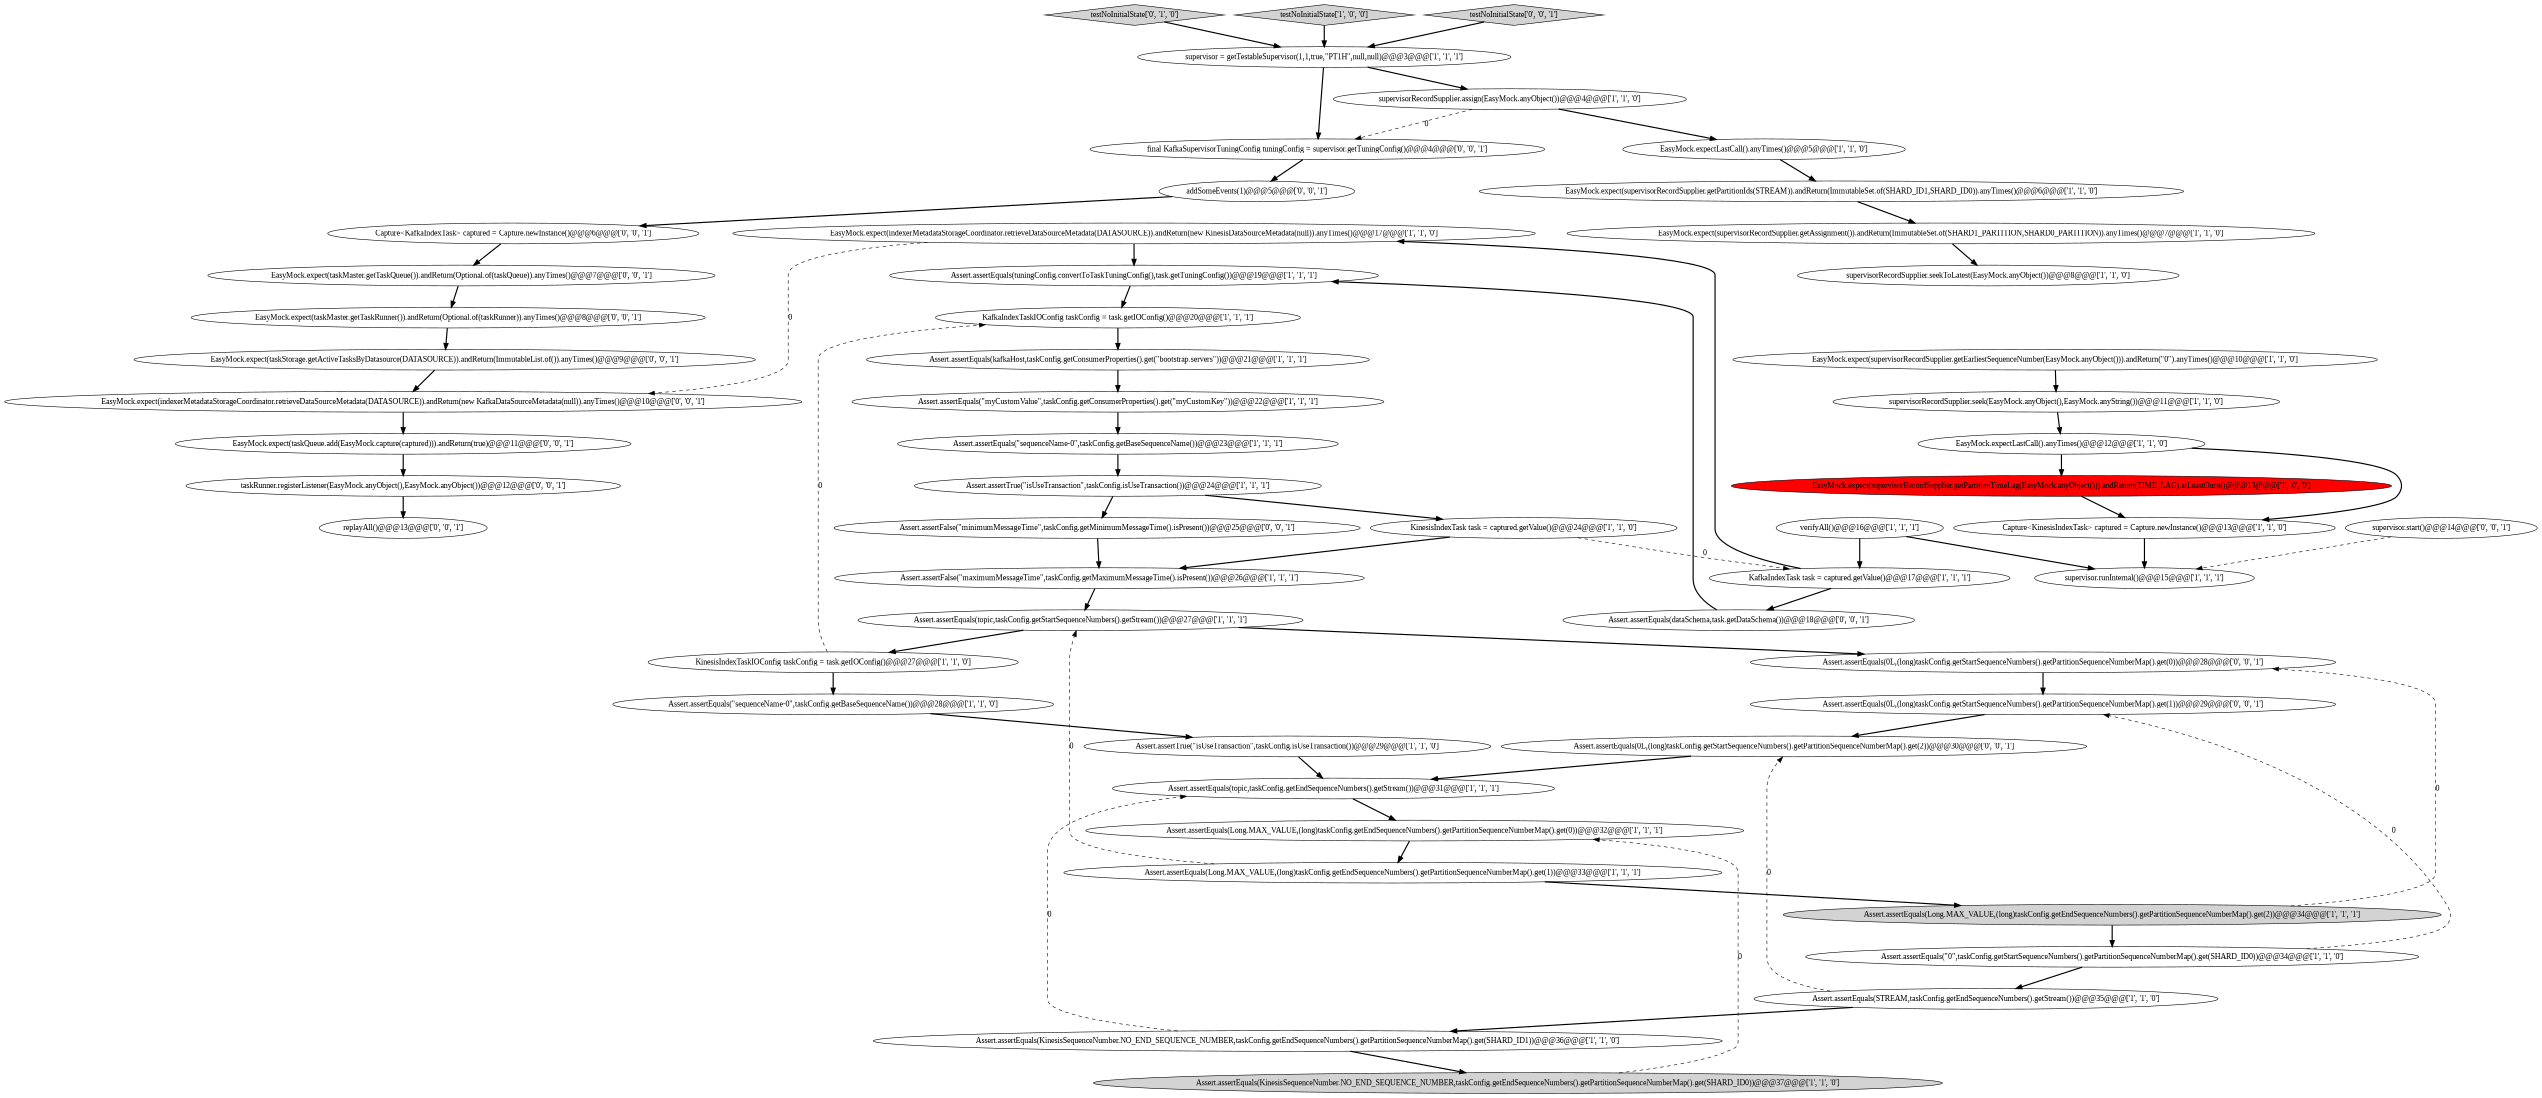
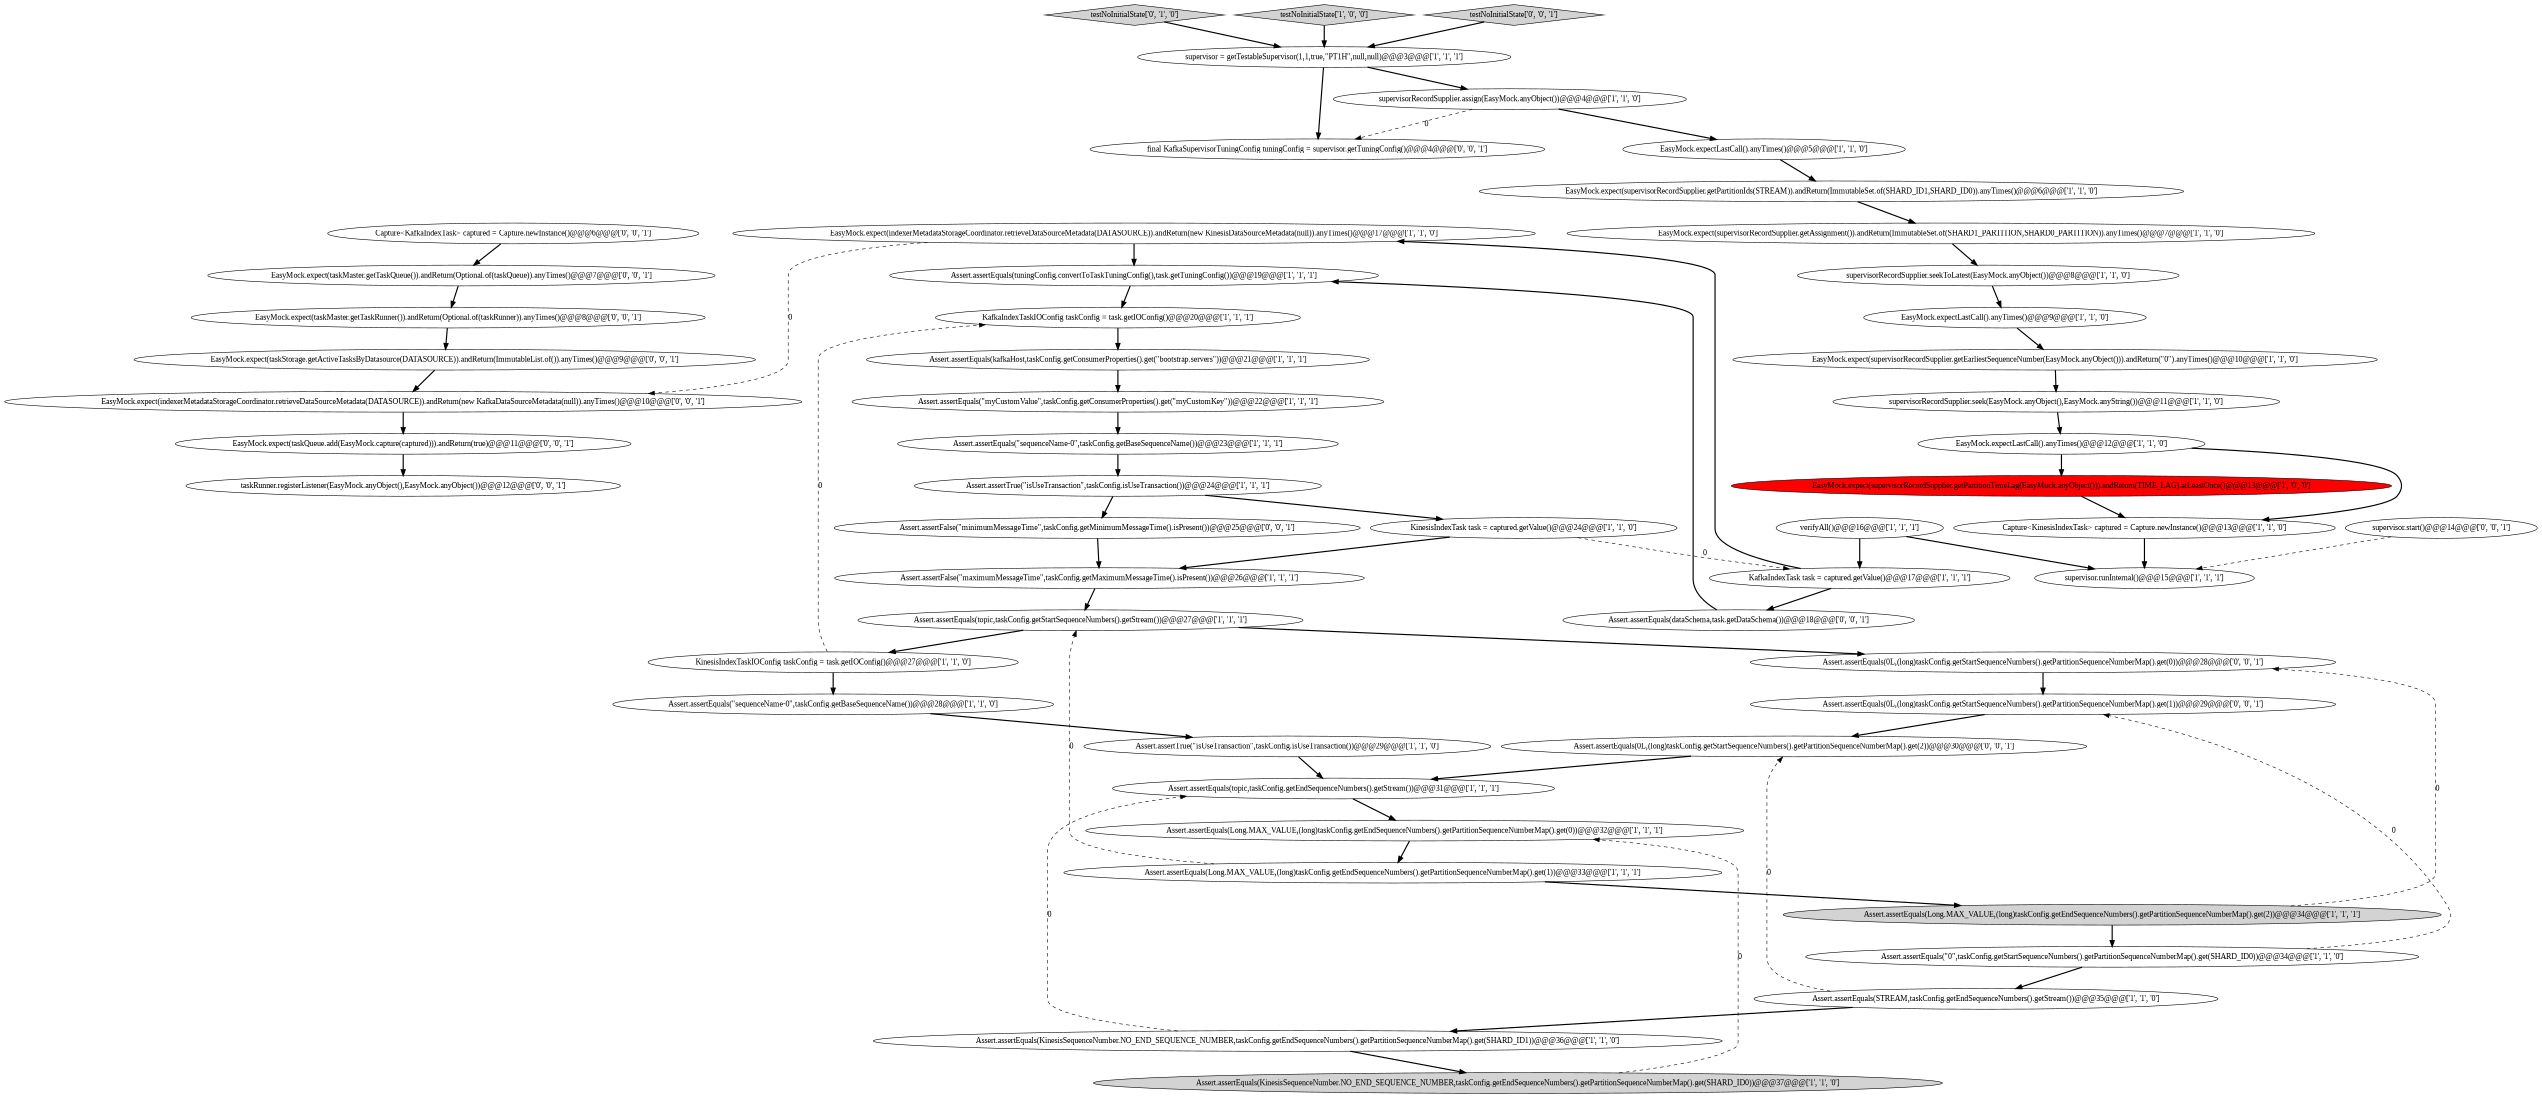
(1257, 191) -> none
none -> (2005, 318)
(403, 528) -> none
